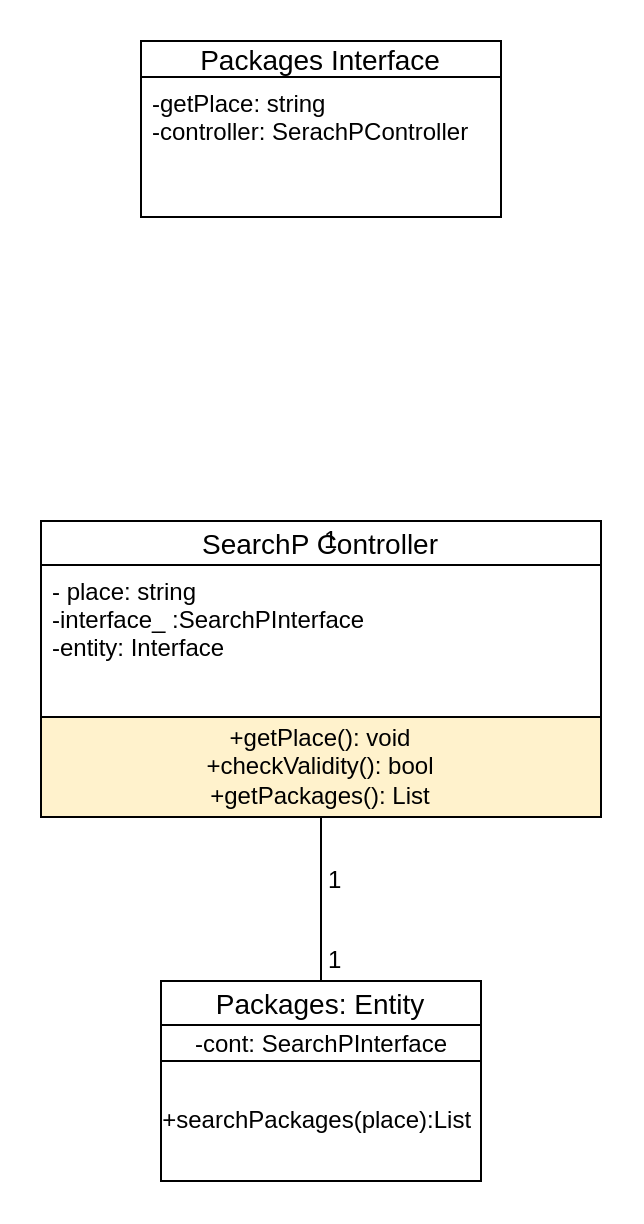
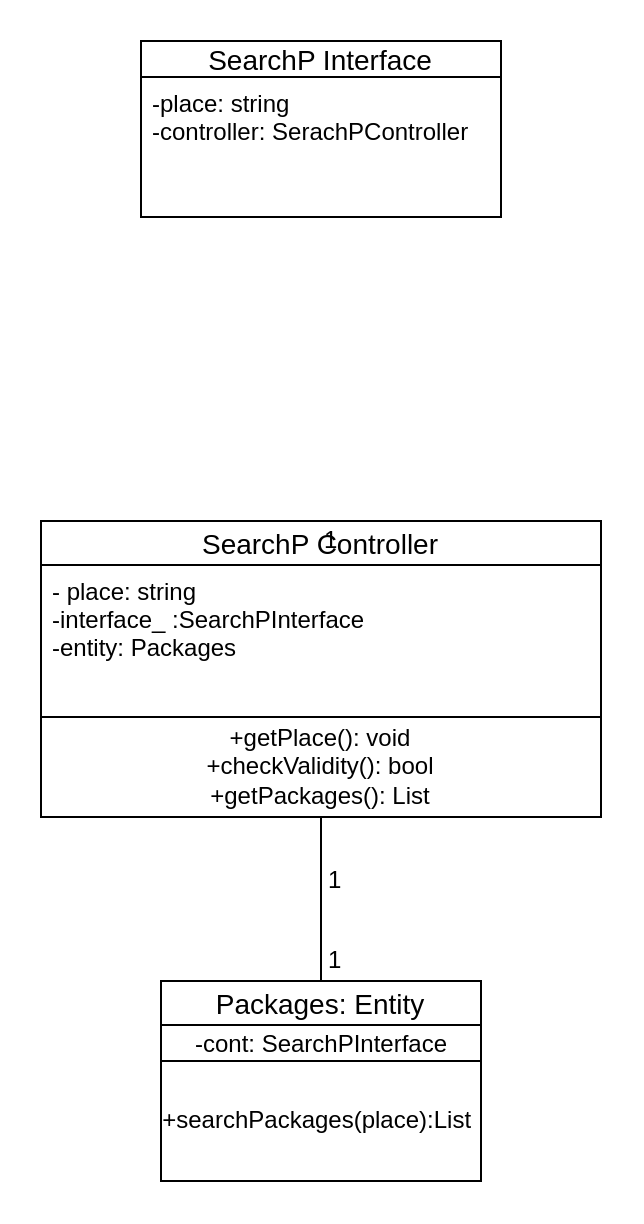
(320, 61) -> (320, 61)
(254, 104) -> (234, 104)
(137, 592) -> (137, 592)
(321, 767) -> (321, 767)
